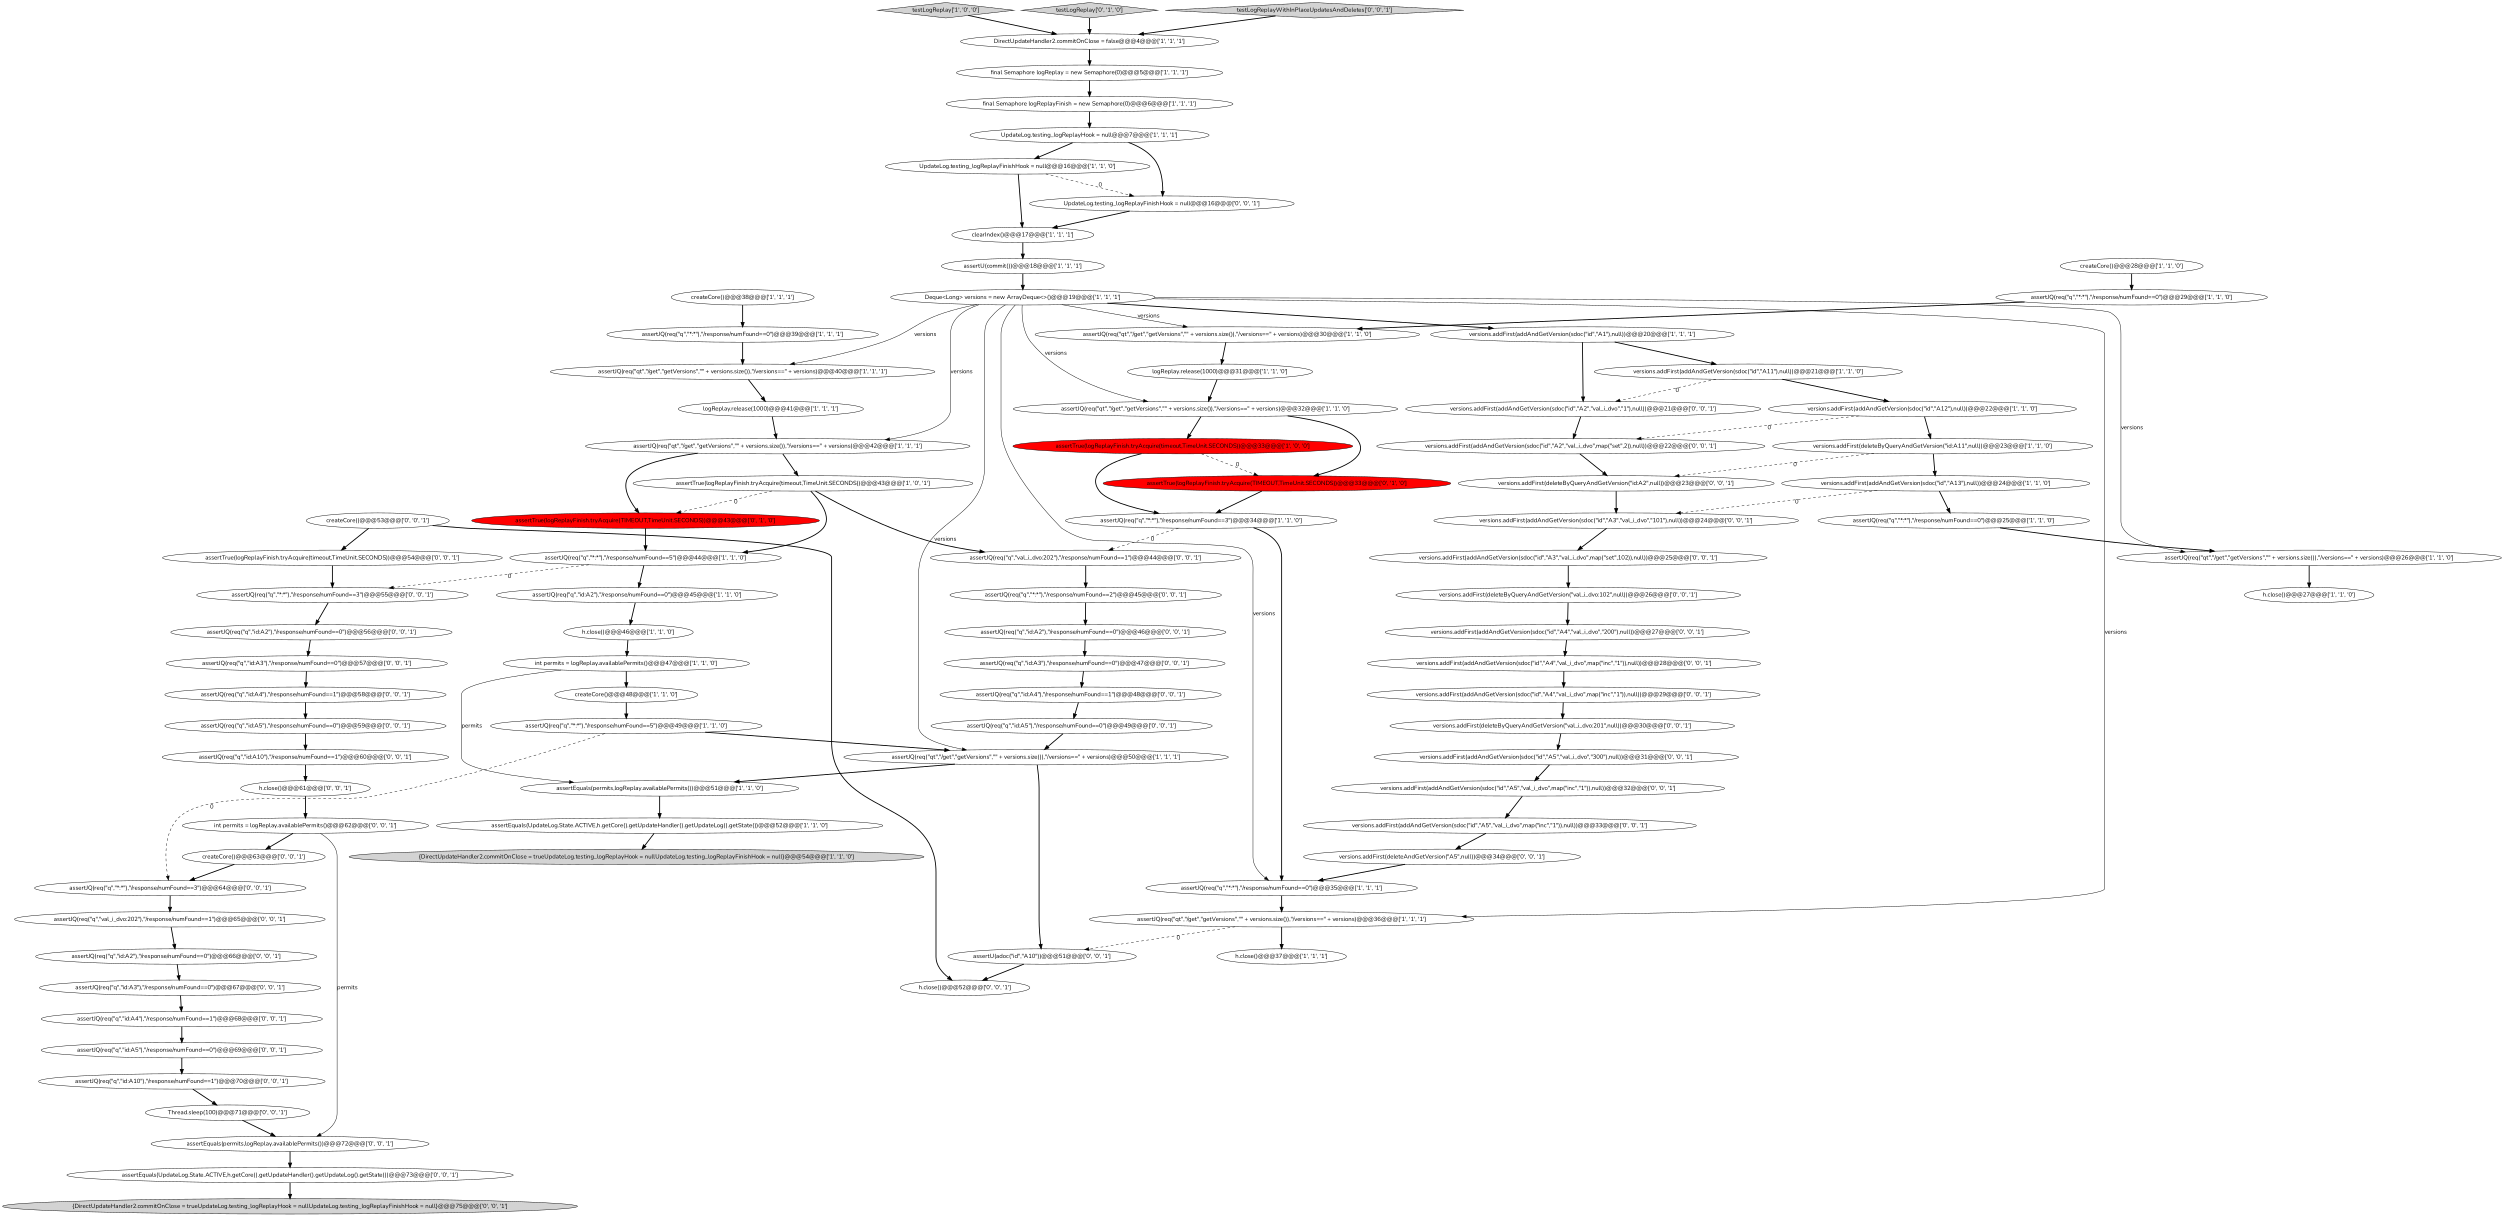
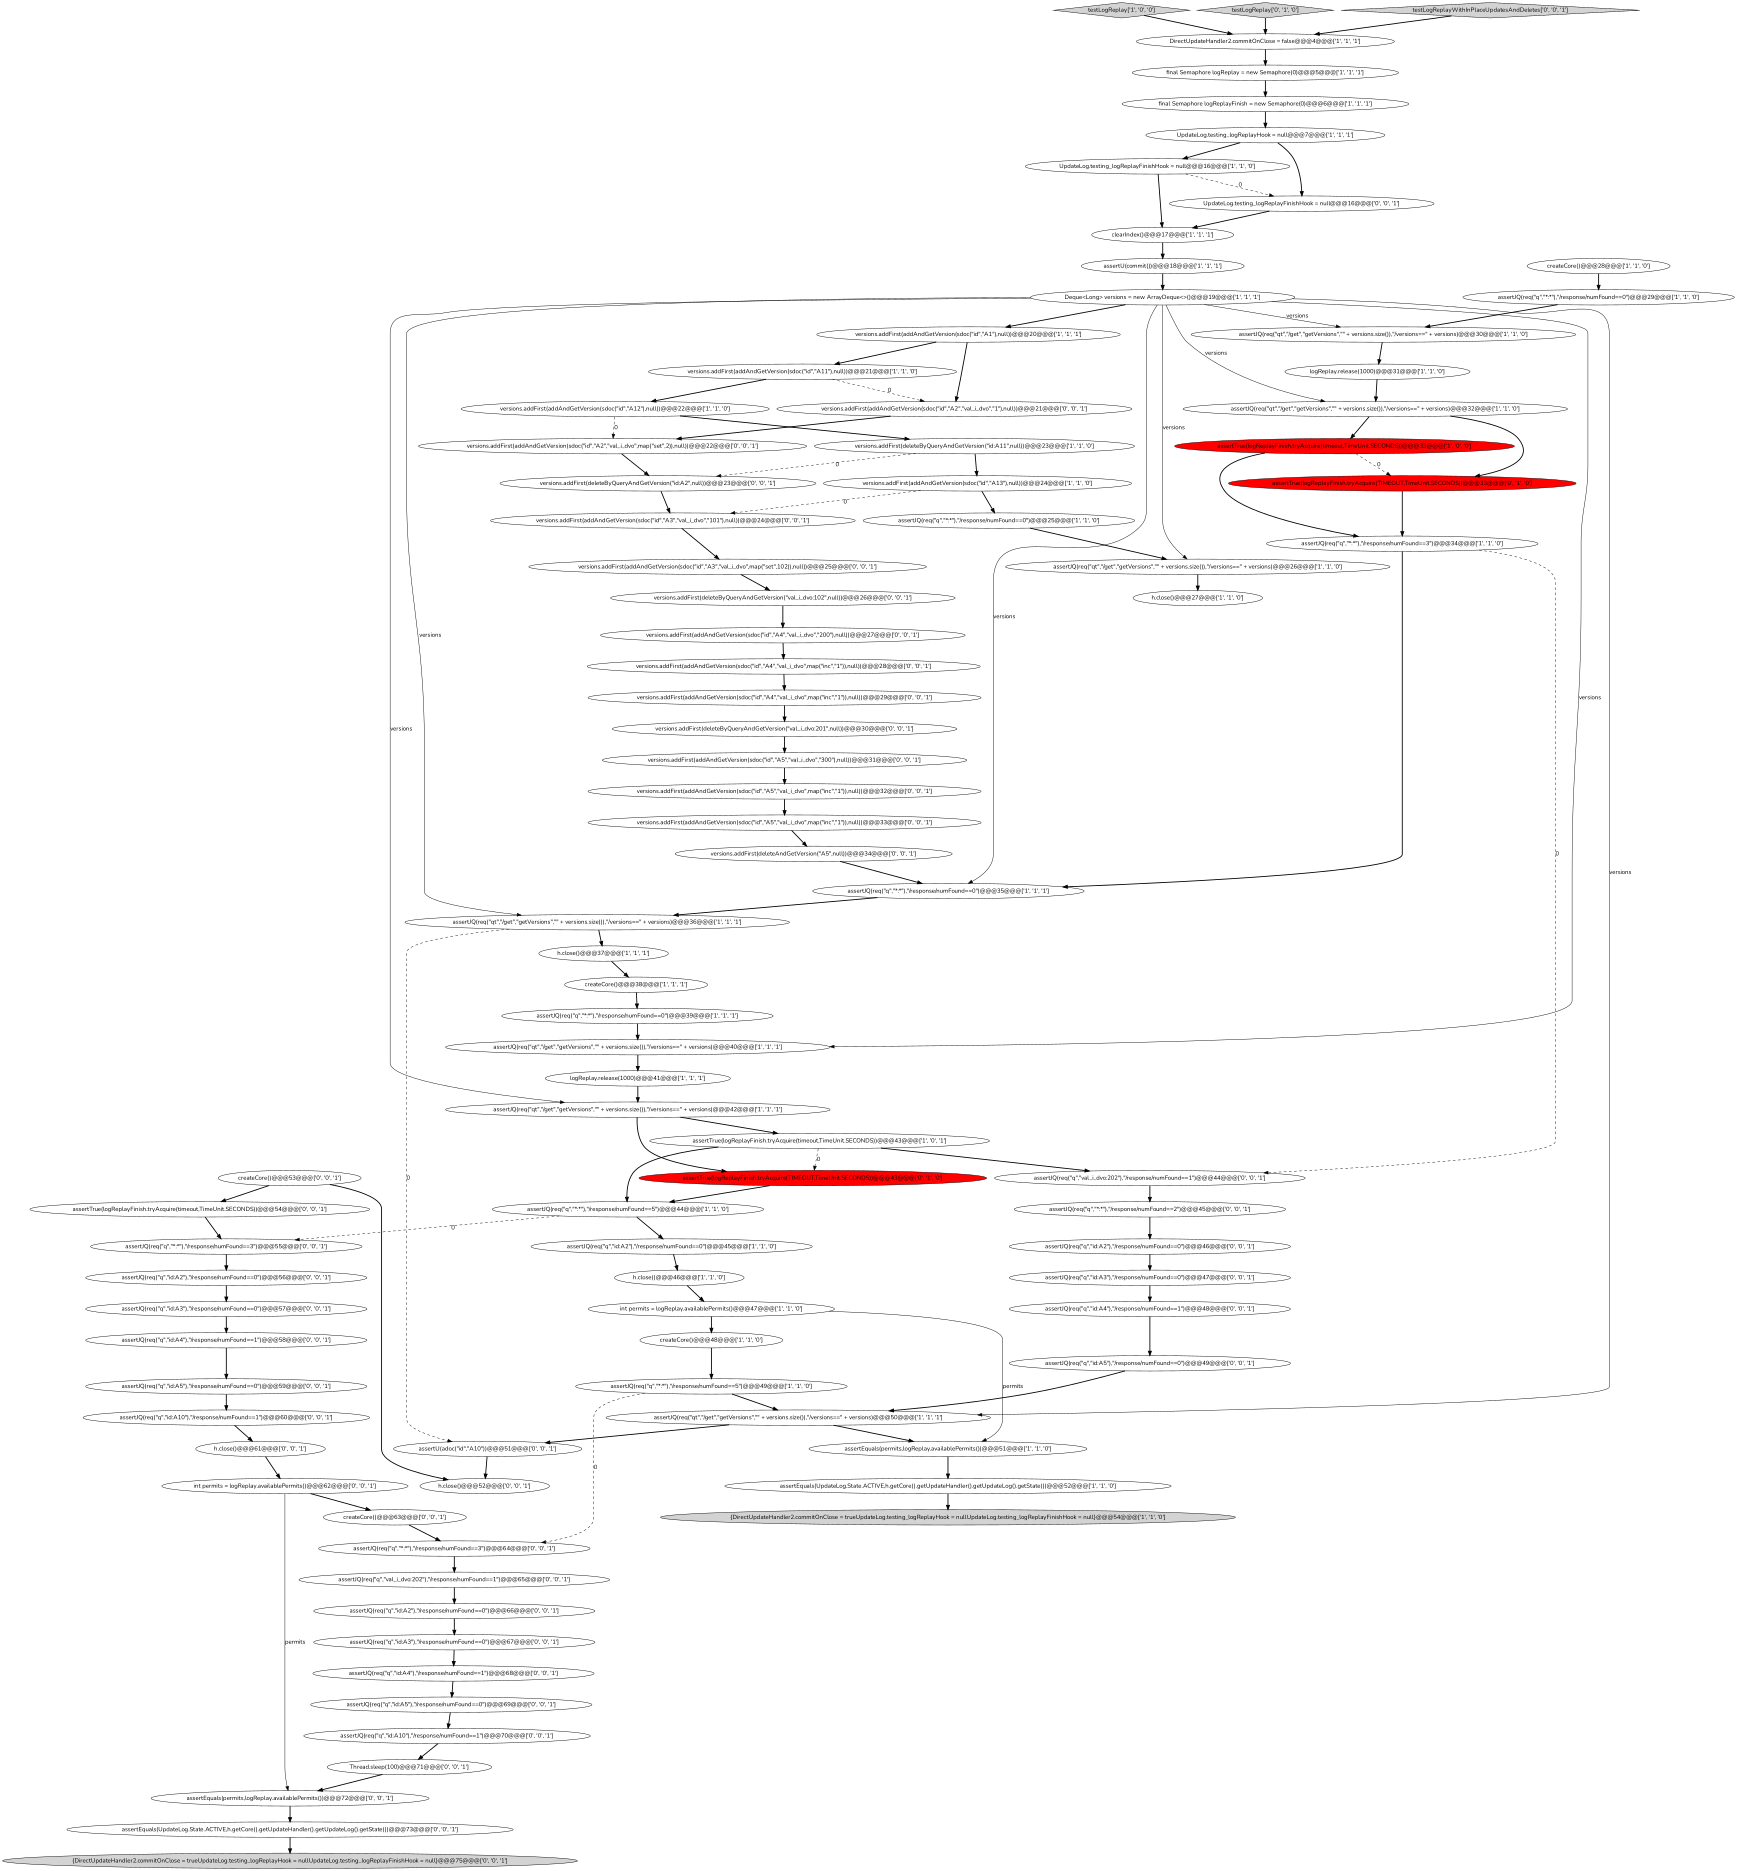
none -> (618, 968)
